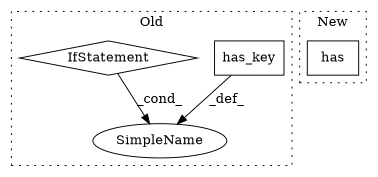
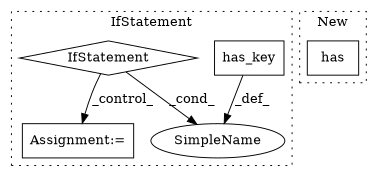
(152, 22) -> (152, 22)
none -> (78, 141)
